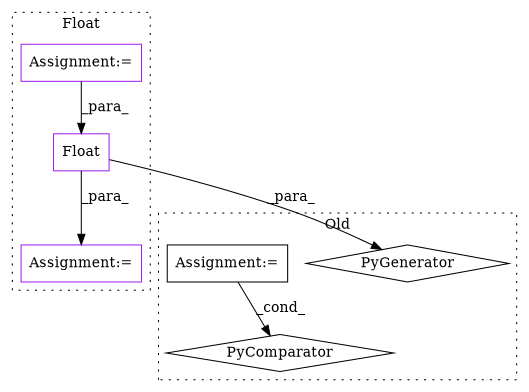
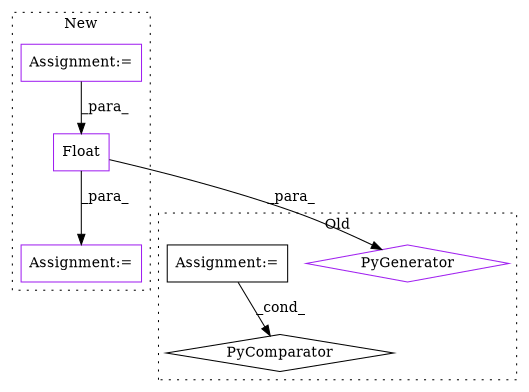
(81, 24) -> (81, 24)
(408, 263) -> (408, 263)
